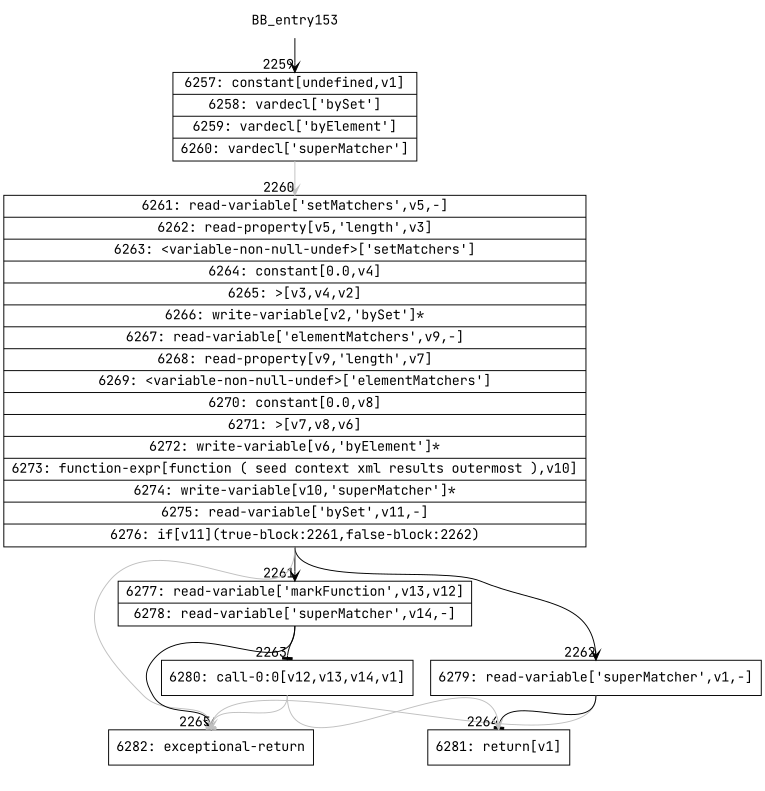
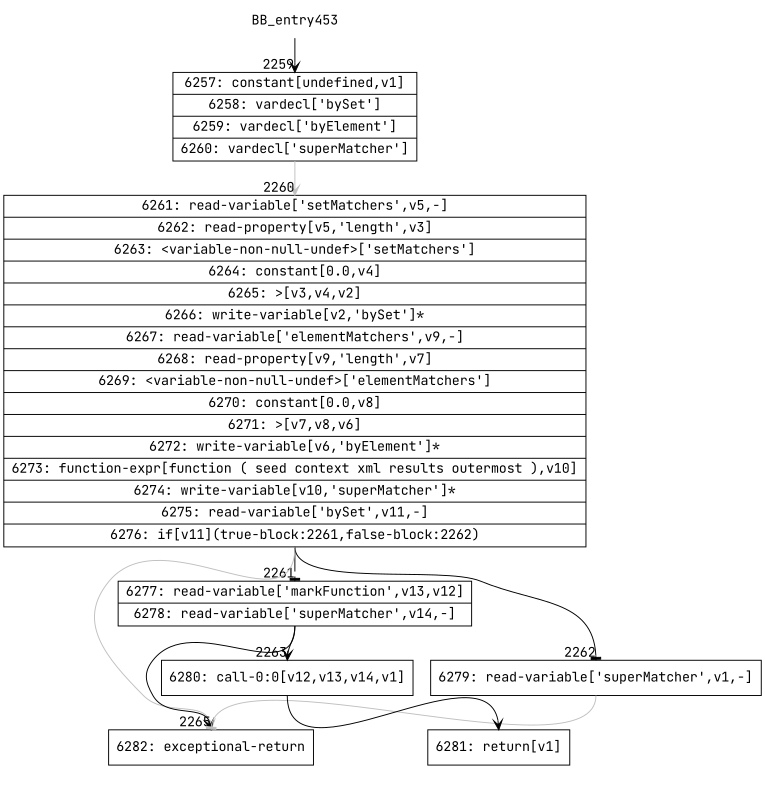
(295, 21) -> (295, 21)
(295, 559) -> (295, 559)
(457, 577) -> (457, 577)
(110, 581) -> (110, 581)
(292, 641) -> (292, 641)
(252, 713) -> none
(550, 713) -> none
(416, 714) -> (416, 714)
(377, 717) -> (377, 717)
